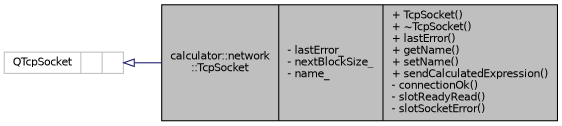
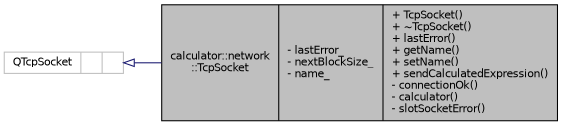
(438, 97) -> (425, 97)
